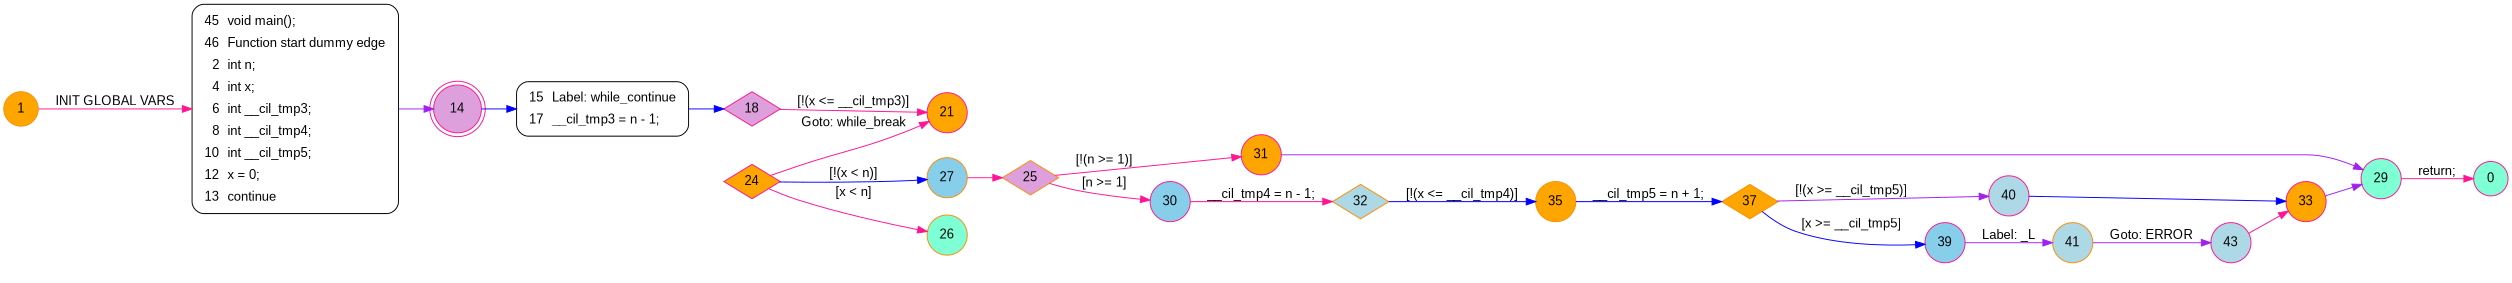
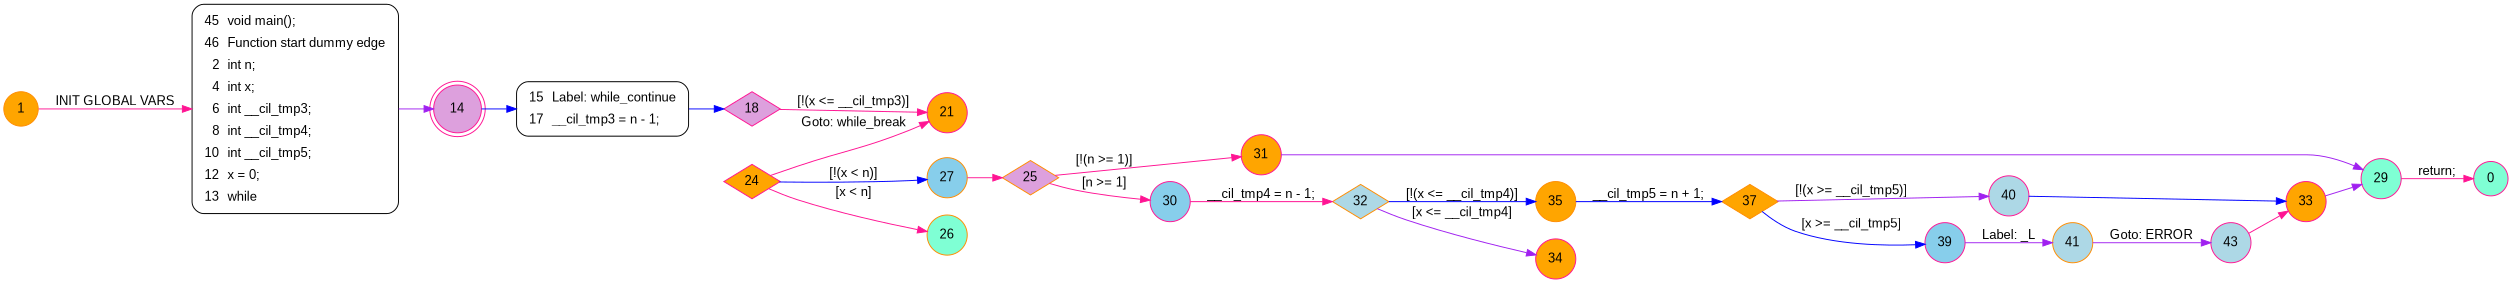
(252, 197) -> (242, 197)
none -> (1556, 259)
